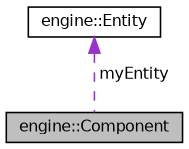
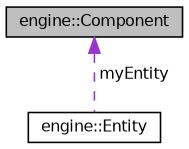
(94, 83) -> (94, 83)
